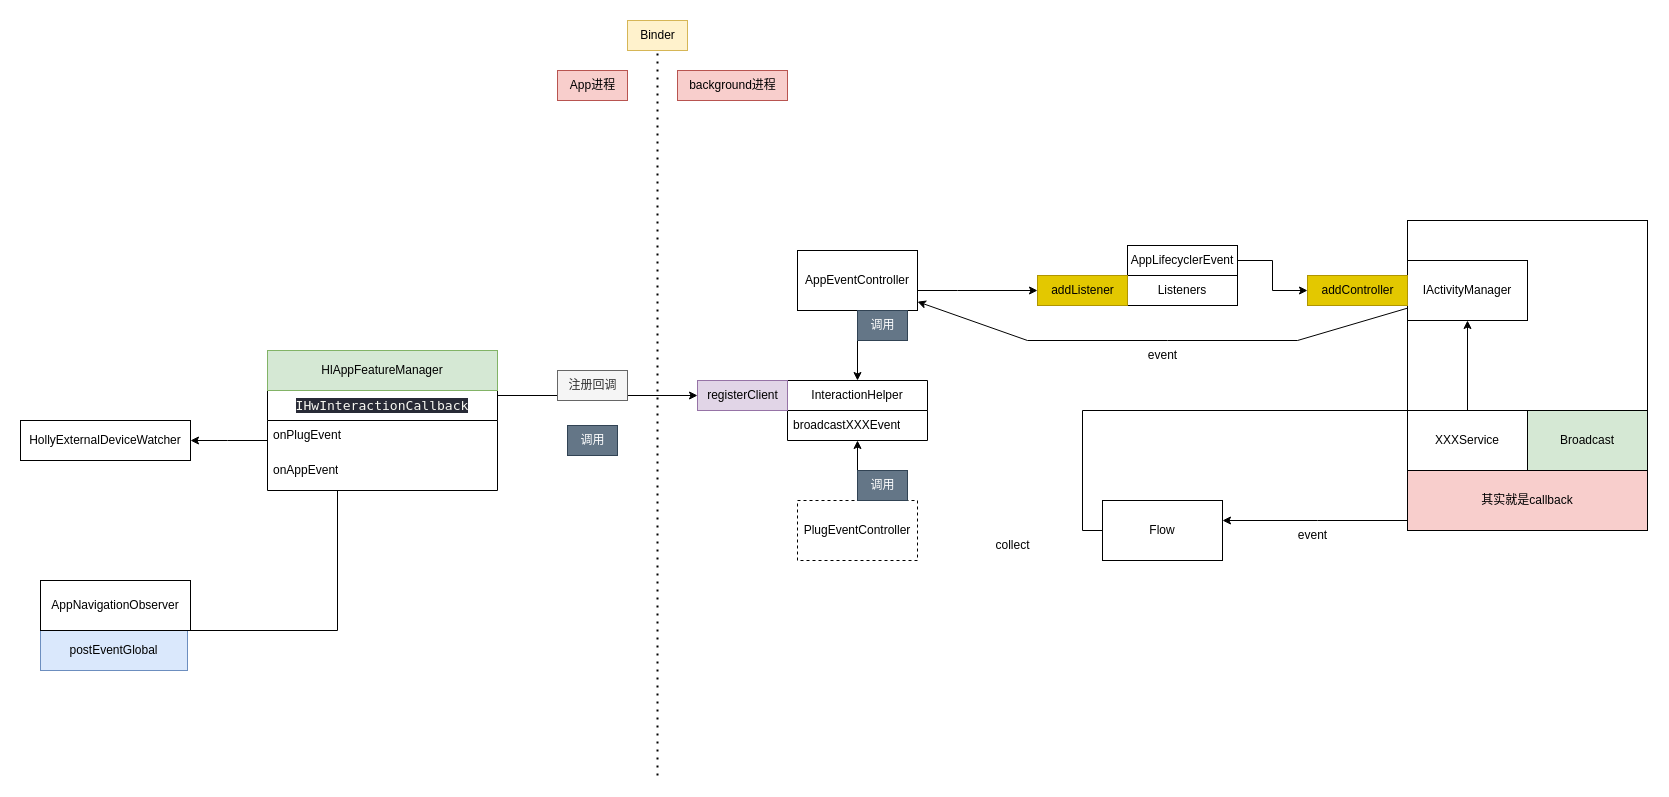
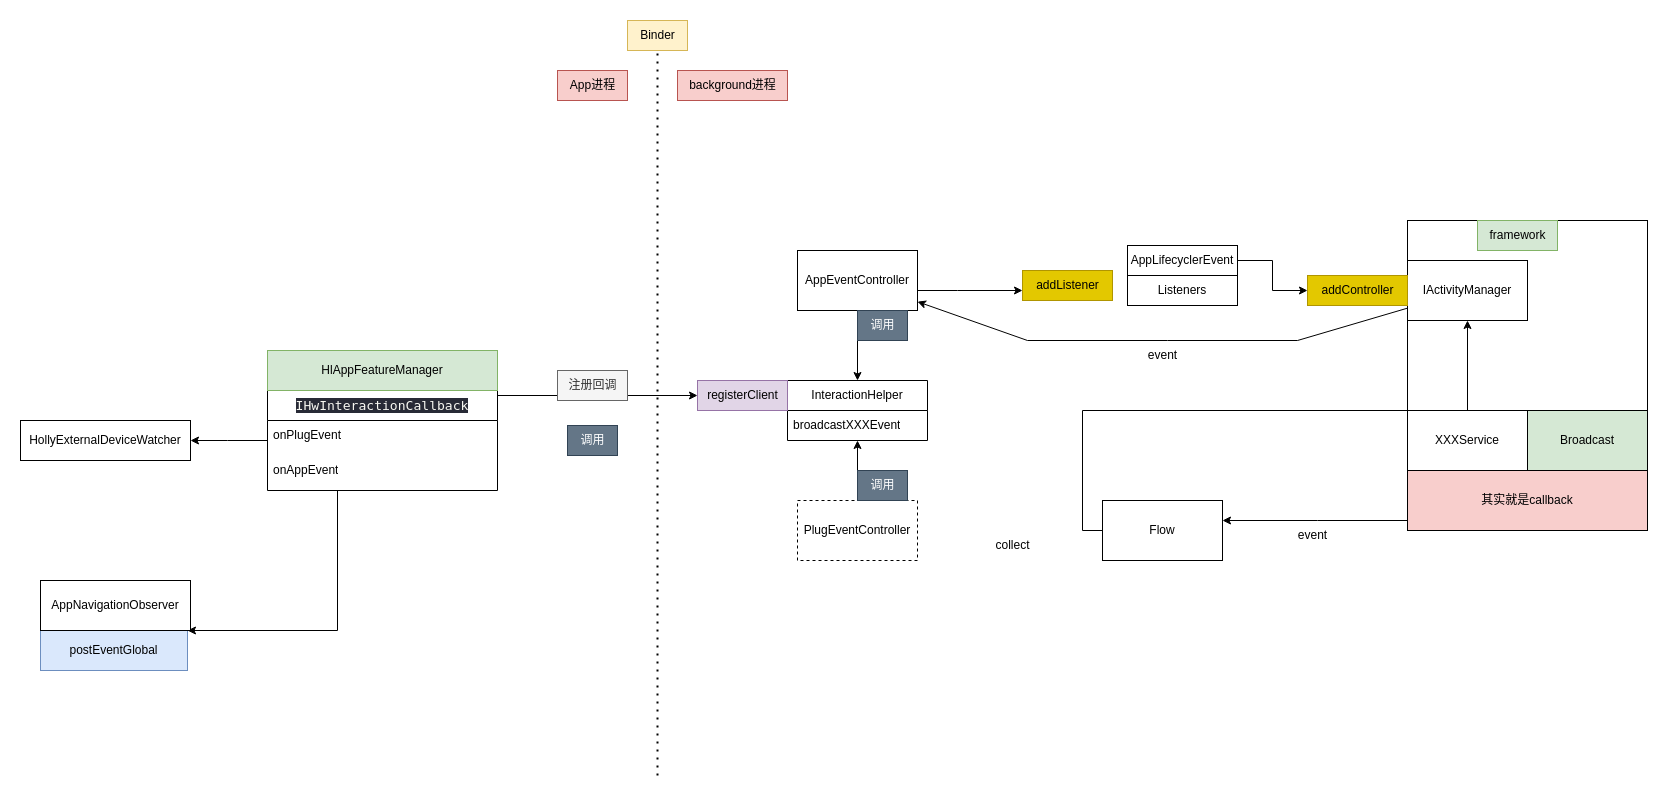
none -> (1518, 236)
(1083, 291) -> (1068, 286)
(193, 631) -> (195, 631)
